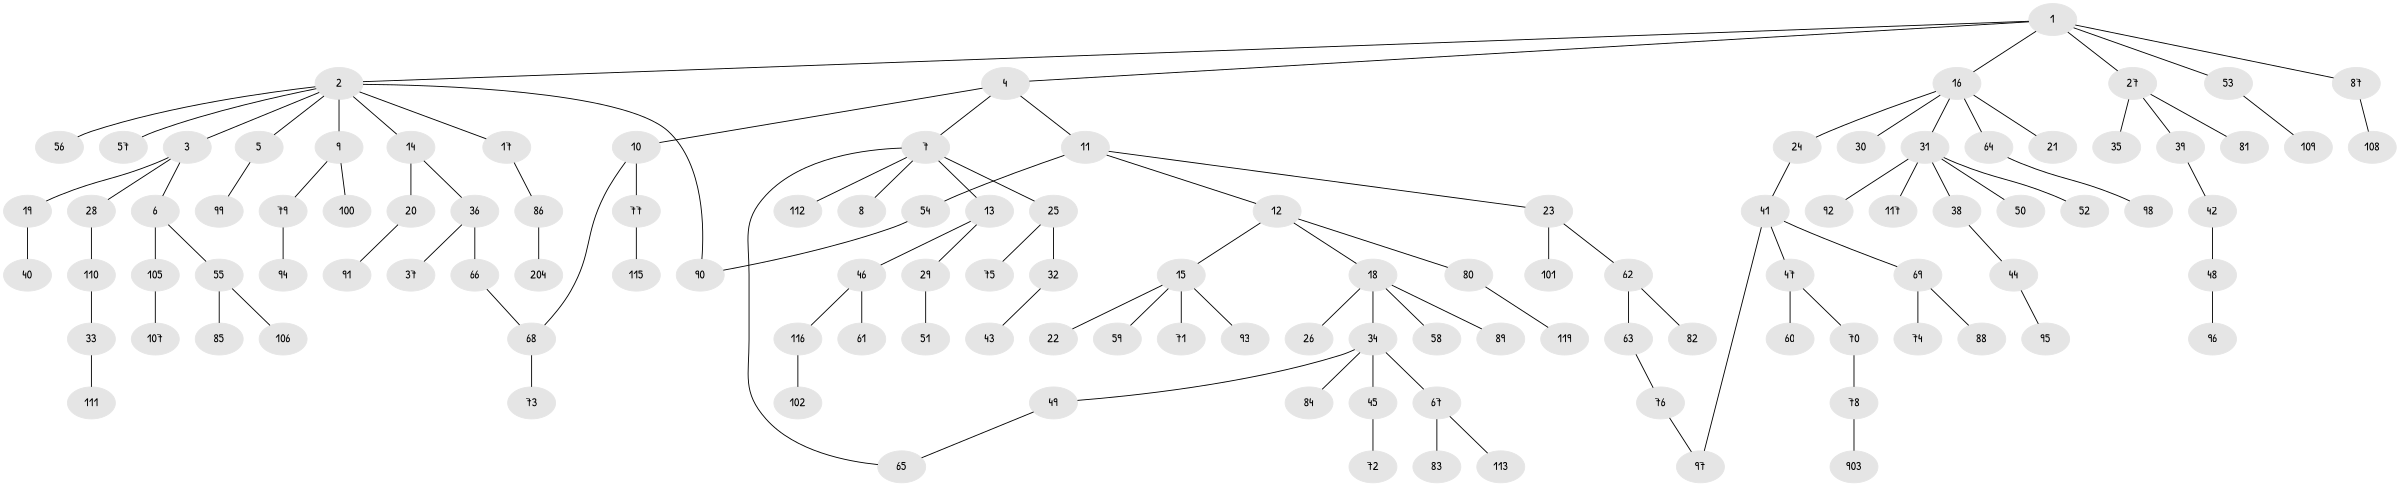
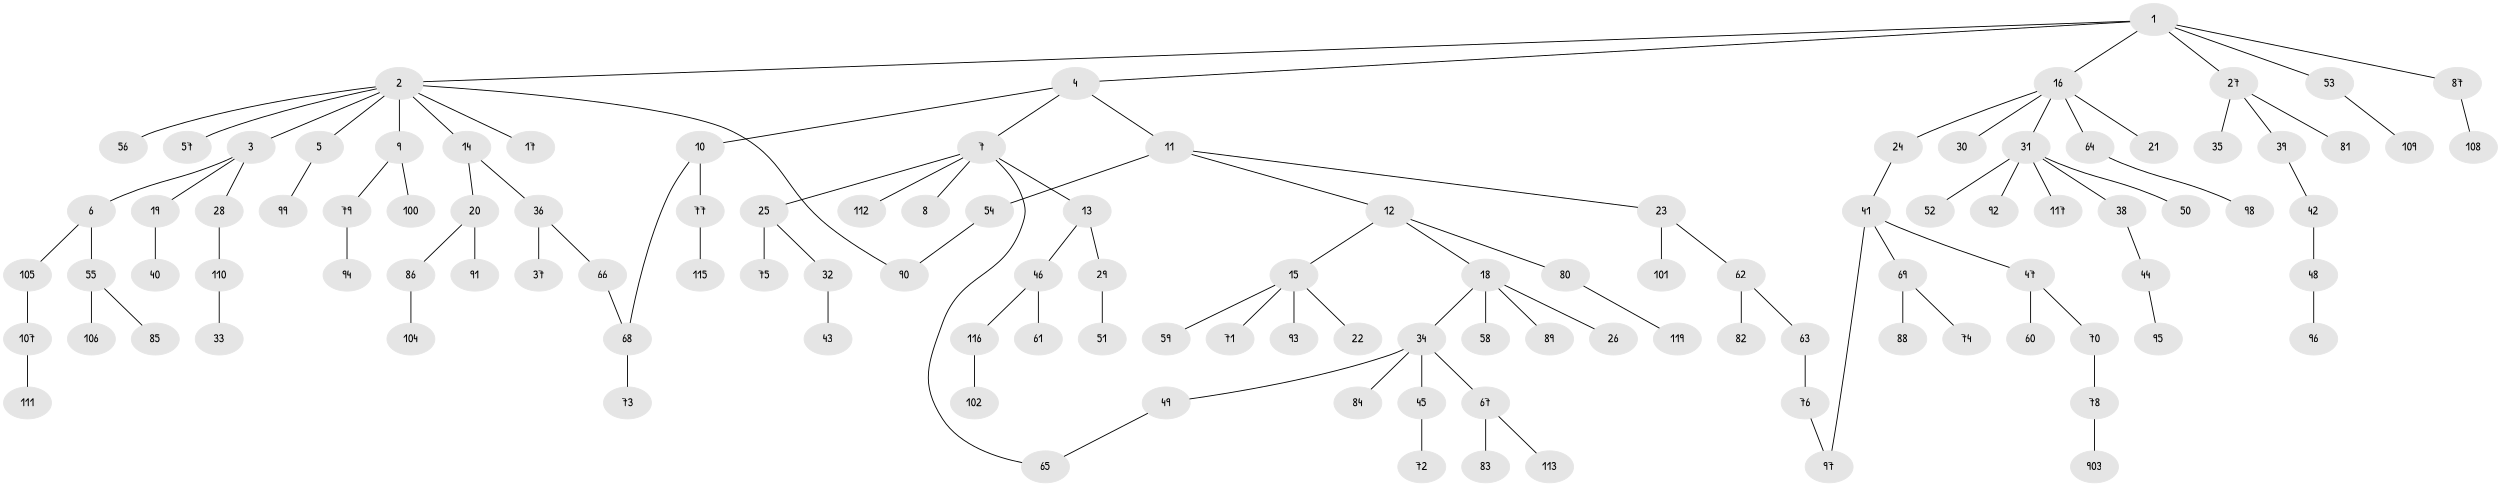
(523, 179) -> (443, 243)
(539, 275) -> (411, 339)
(91, 371) -> (28, 371)
